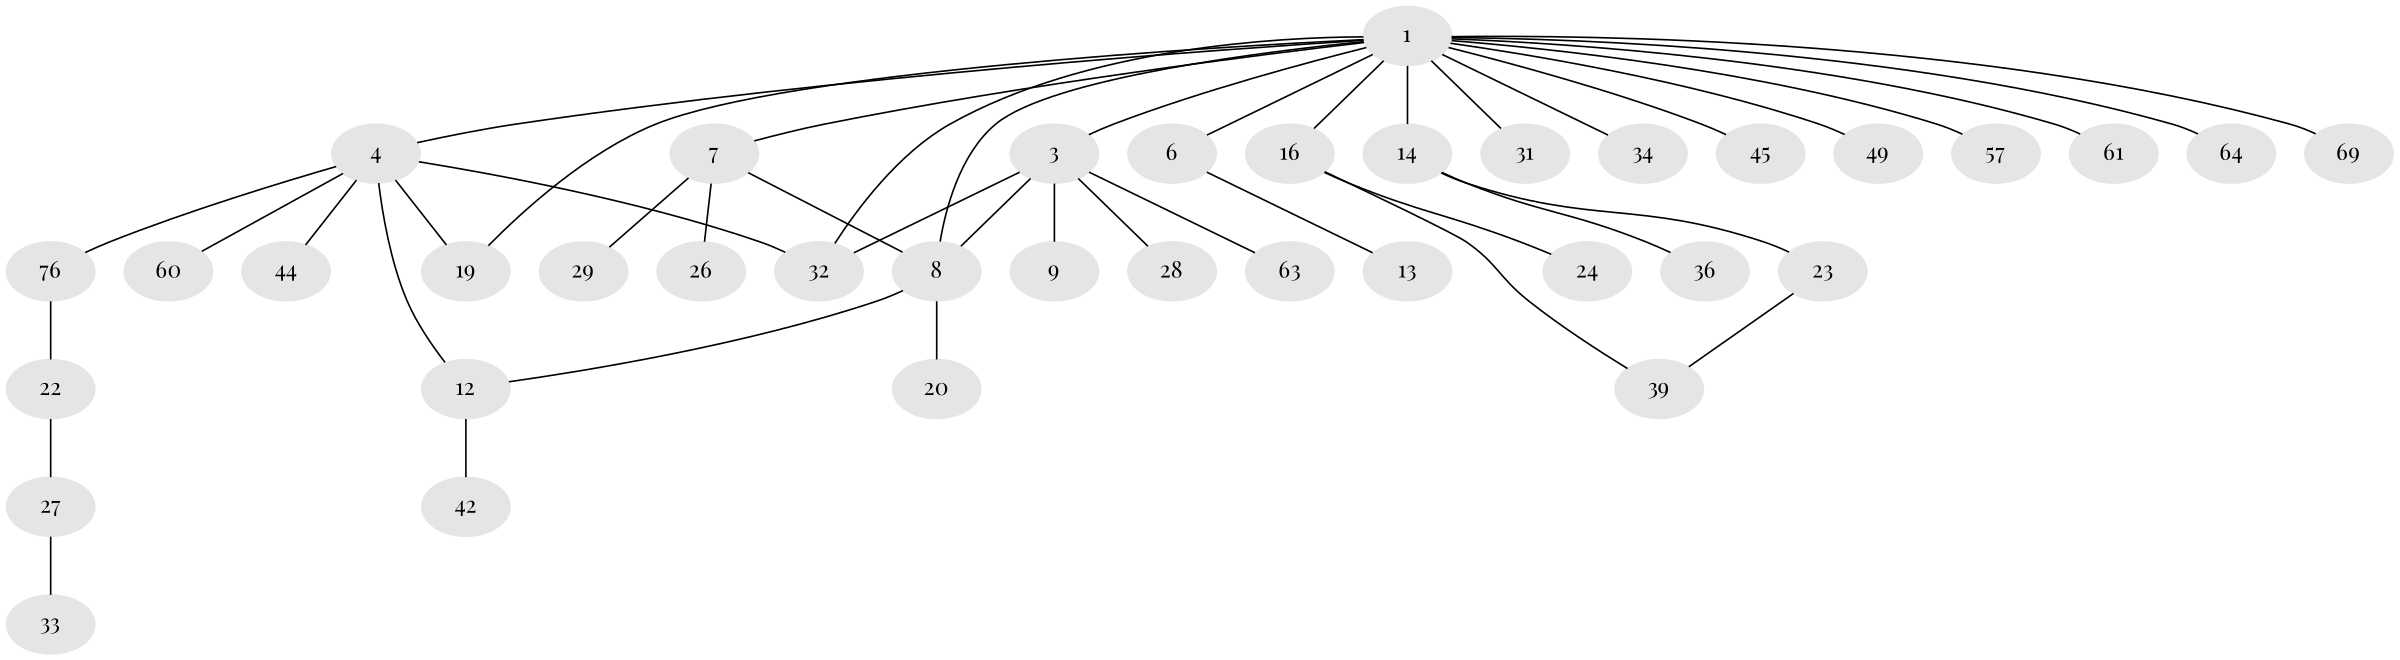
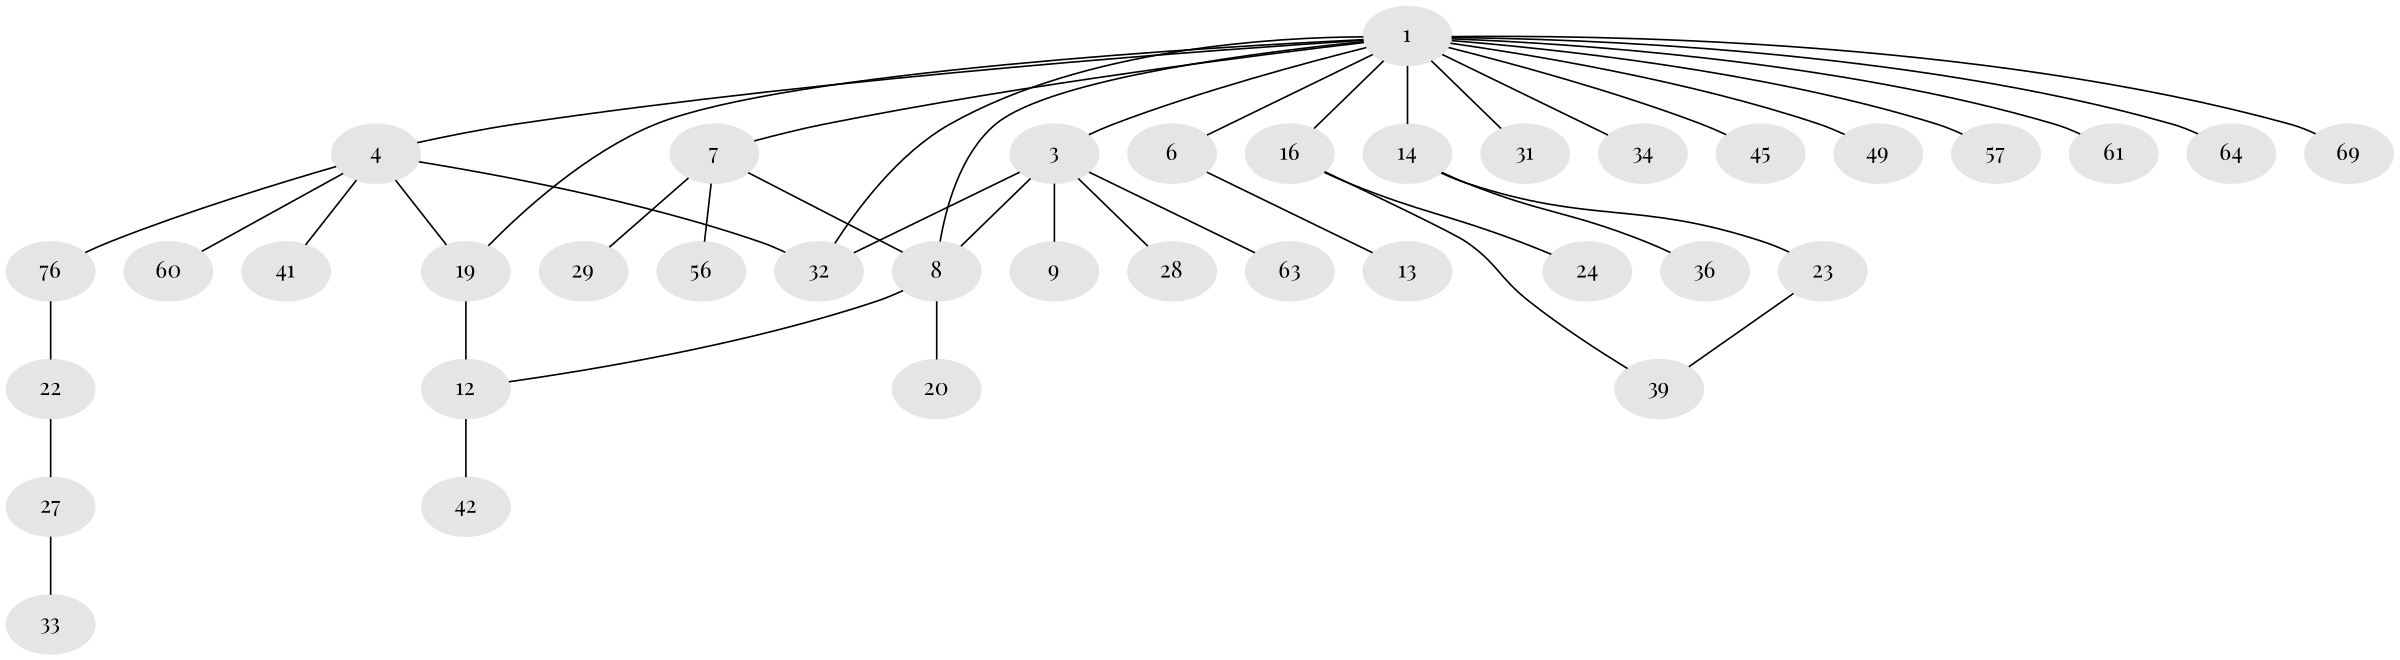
(286, 271) -> (286, 271)
(701, 271) -> (701, 271)
(399, 278) -> (466, 330)
